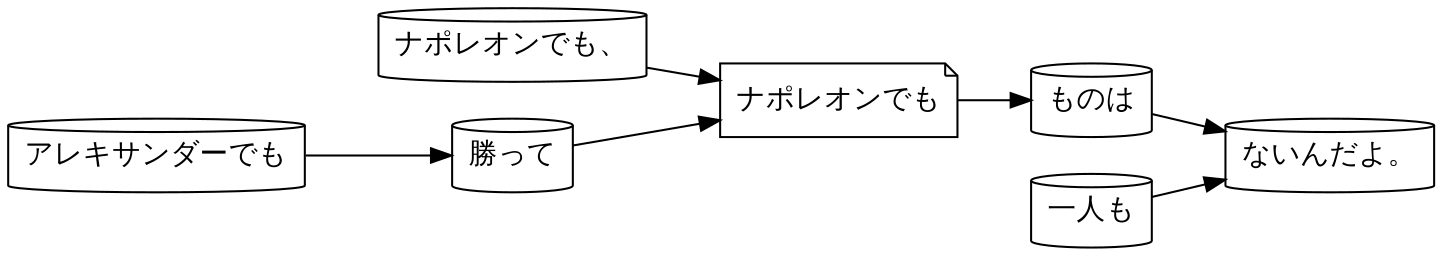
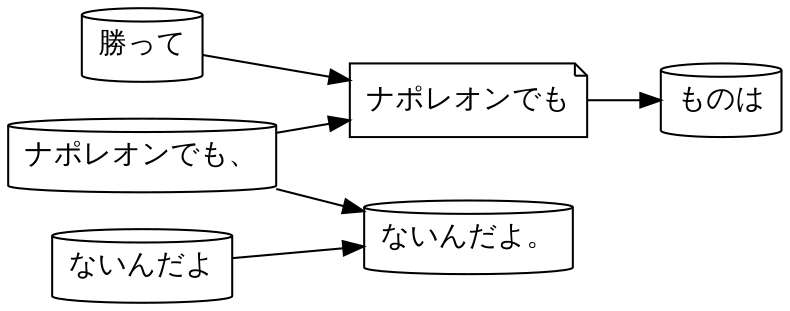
(1179, 120) -> (310, 198)
(157, 155) -> none
(1091, 211) -> (142, 266)
